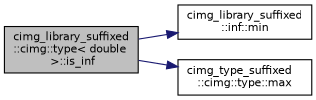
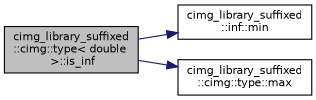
(245, 77) -> (245, 77)
